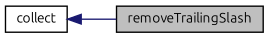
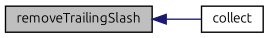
(99, 19) -> (184, 19)
